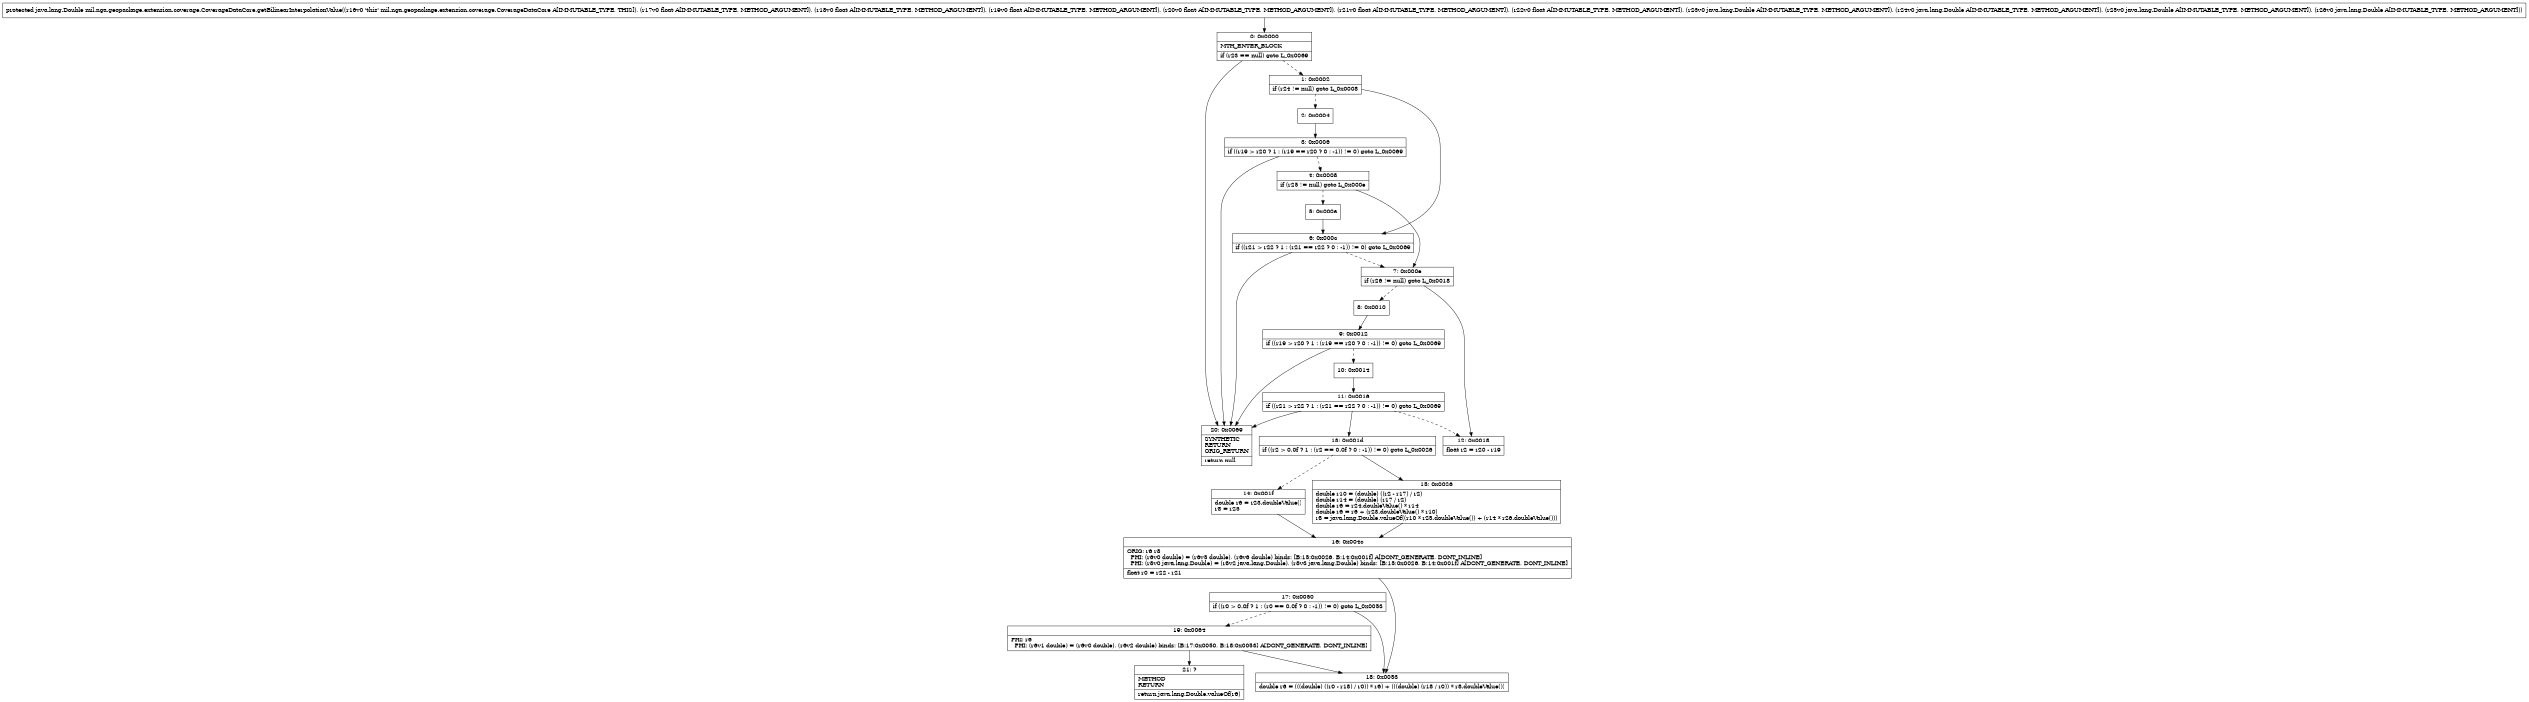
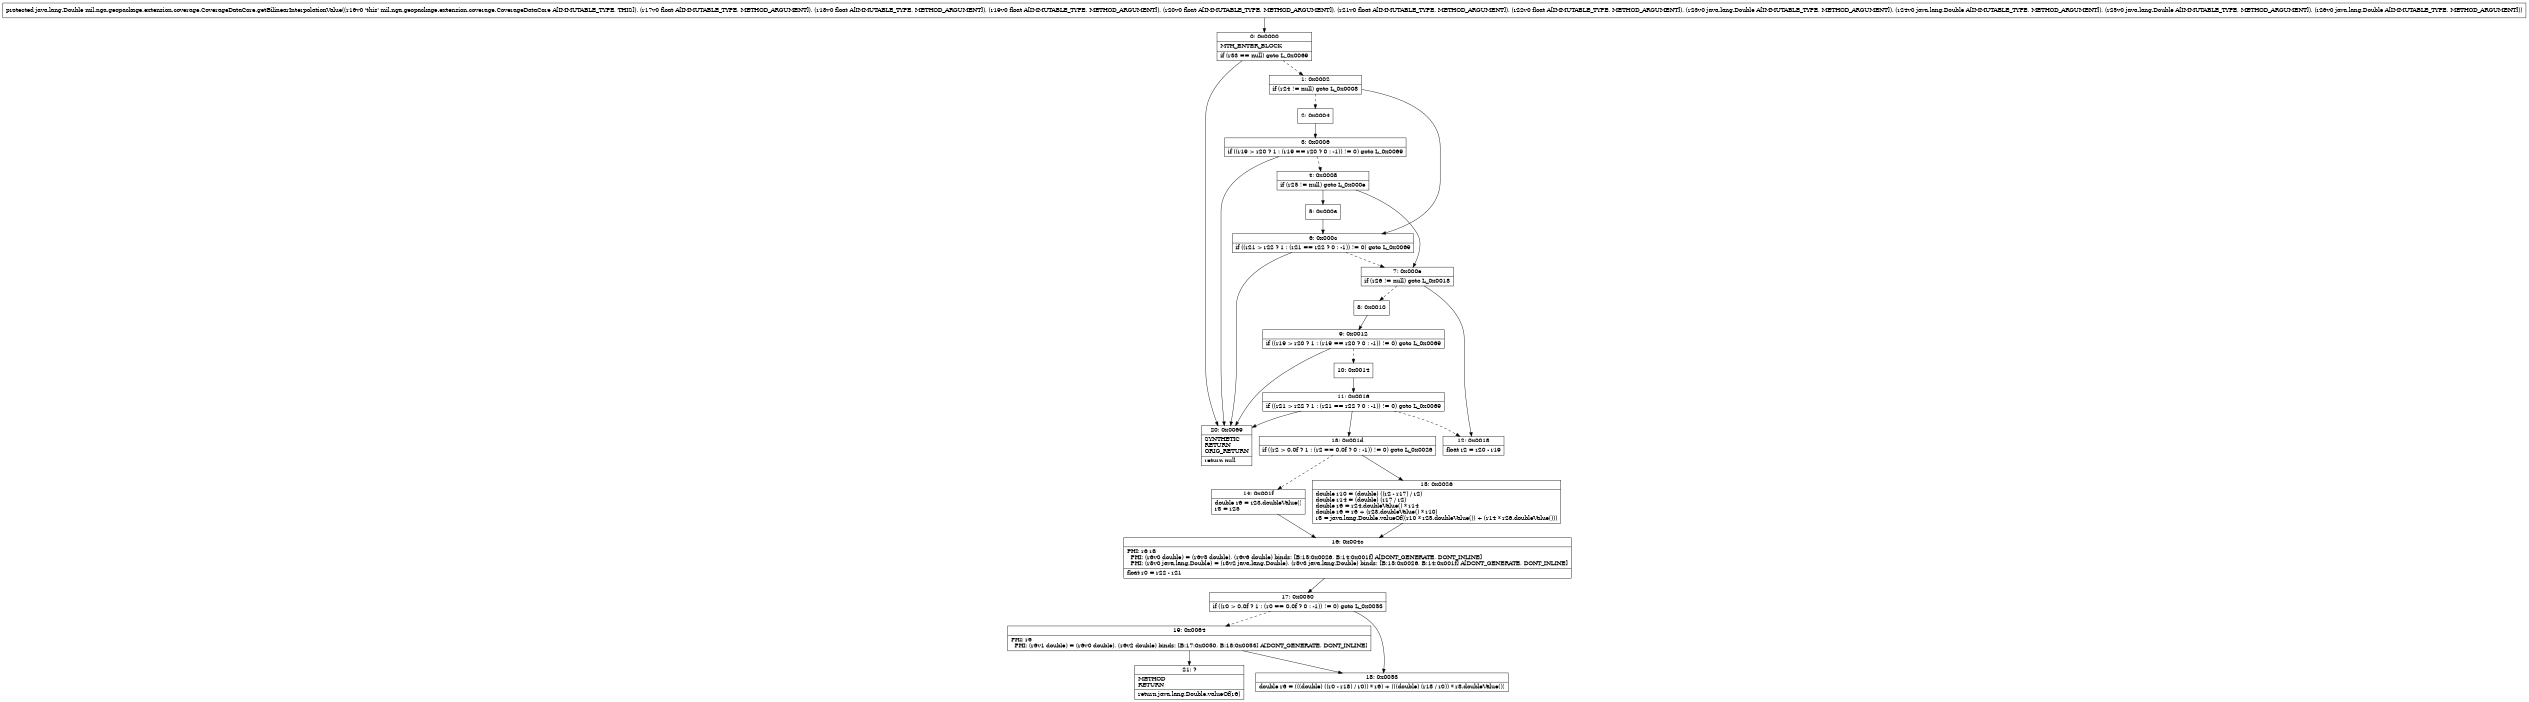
(1264, 56) -> (1264, 56)
(1323, 195) -> (1323, 195)
(1145, 552) -> (1142, 552)
(1396, 622) -> (1318, 584)
